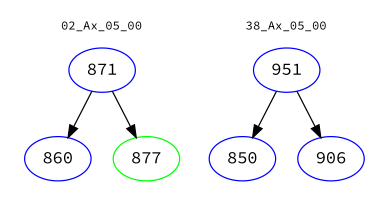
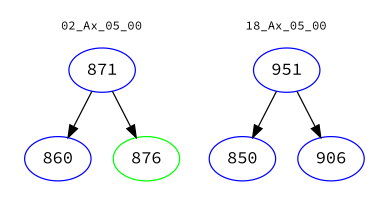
(287, 26) -> (287, 26)
(146, 159) -> (146, 159)
